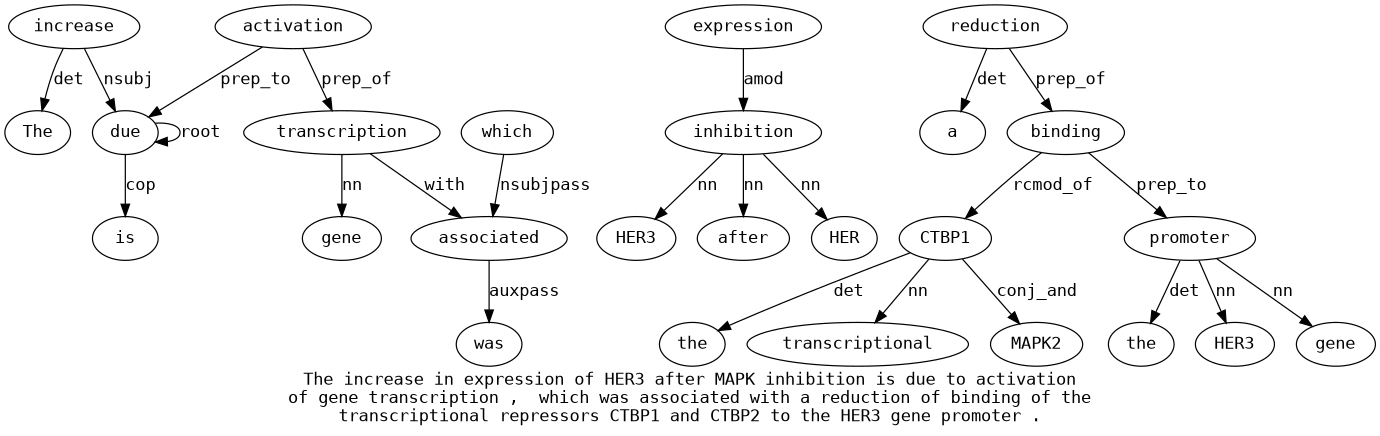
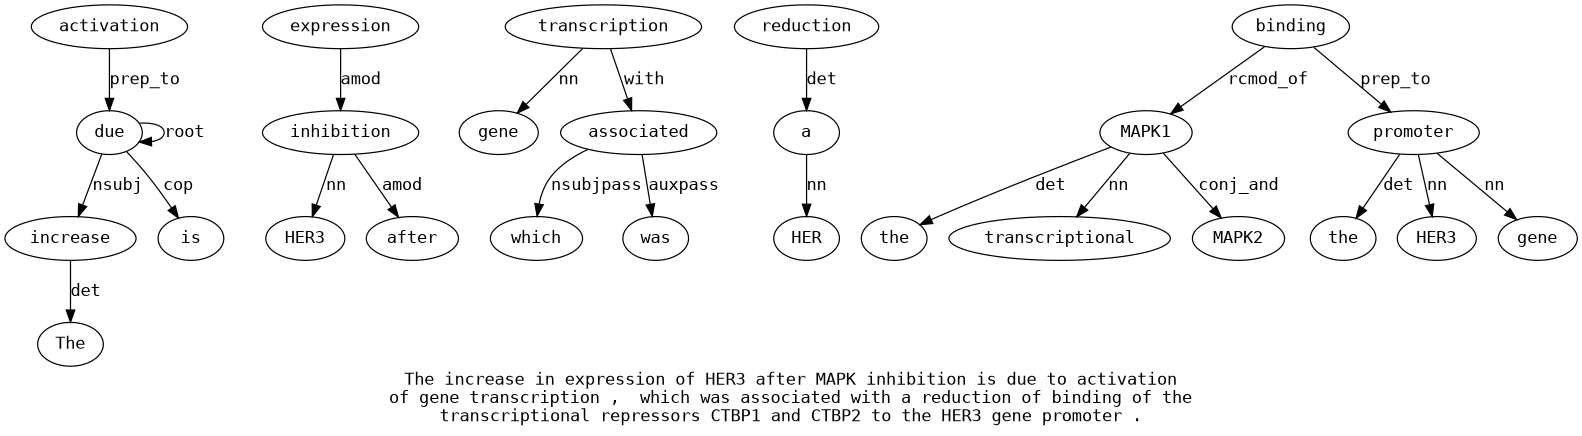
(97, 74) -> (92, 180)
(315, 74) -> none
(1027, 74) -> none
(499, 179) -> (556, 171)
(791, 182) -> (807, 179)
(754, 186) -> (403, 186)
(945, 238) -> (1146, 133)
